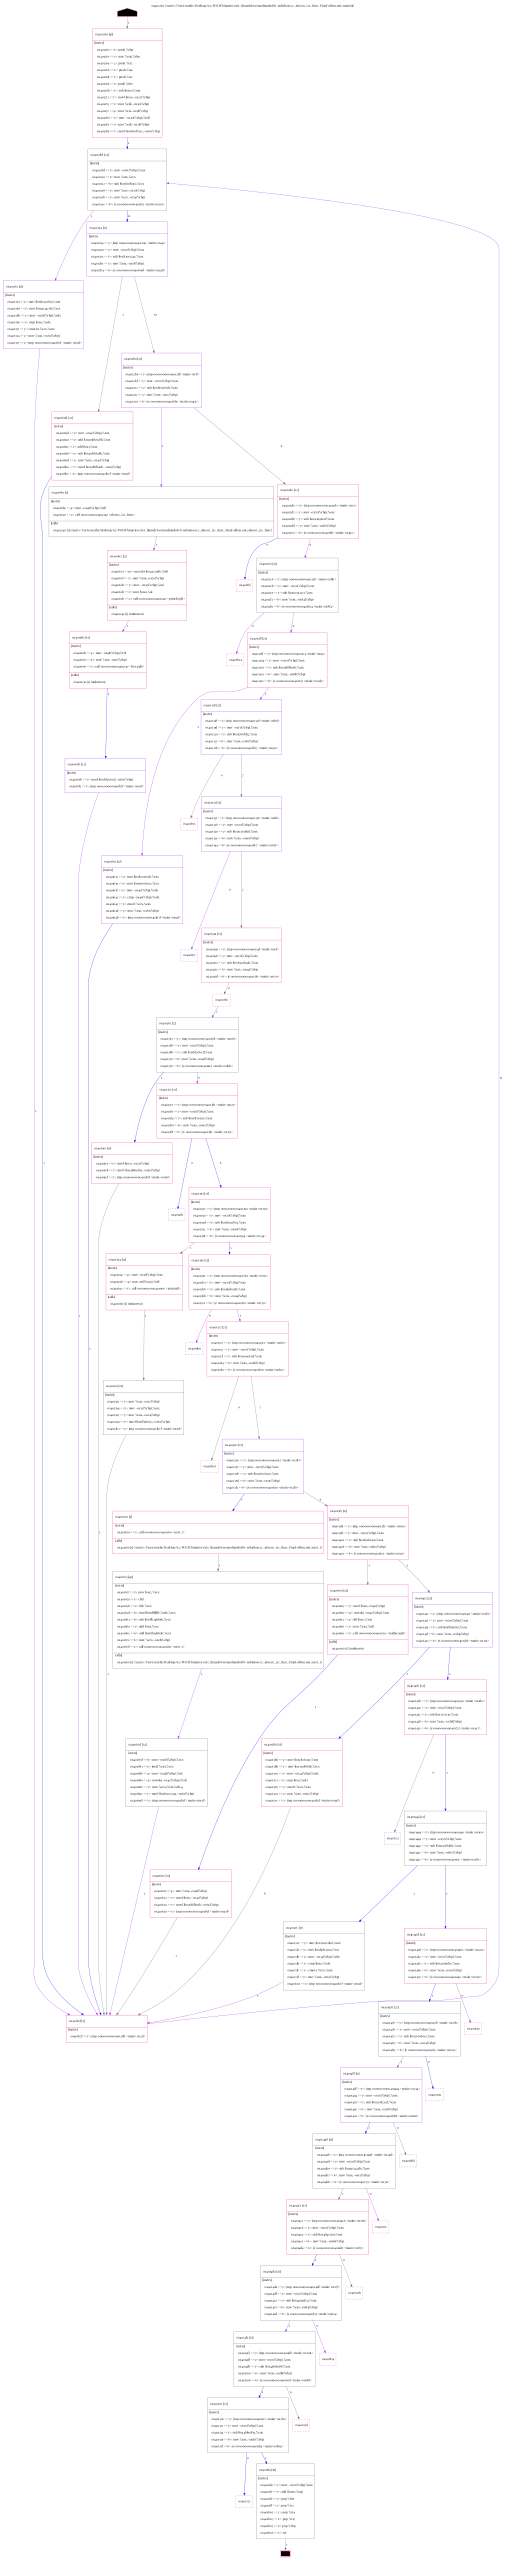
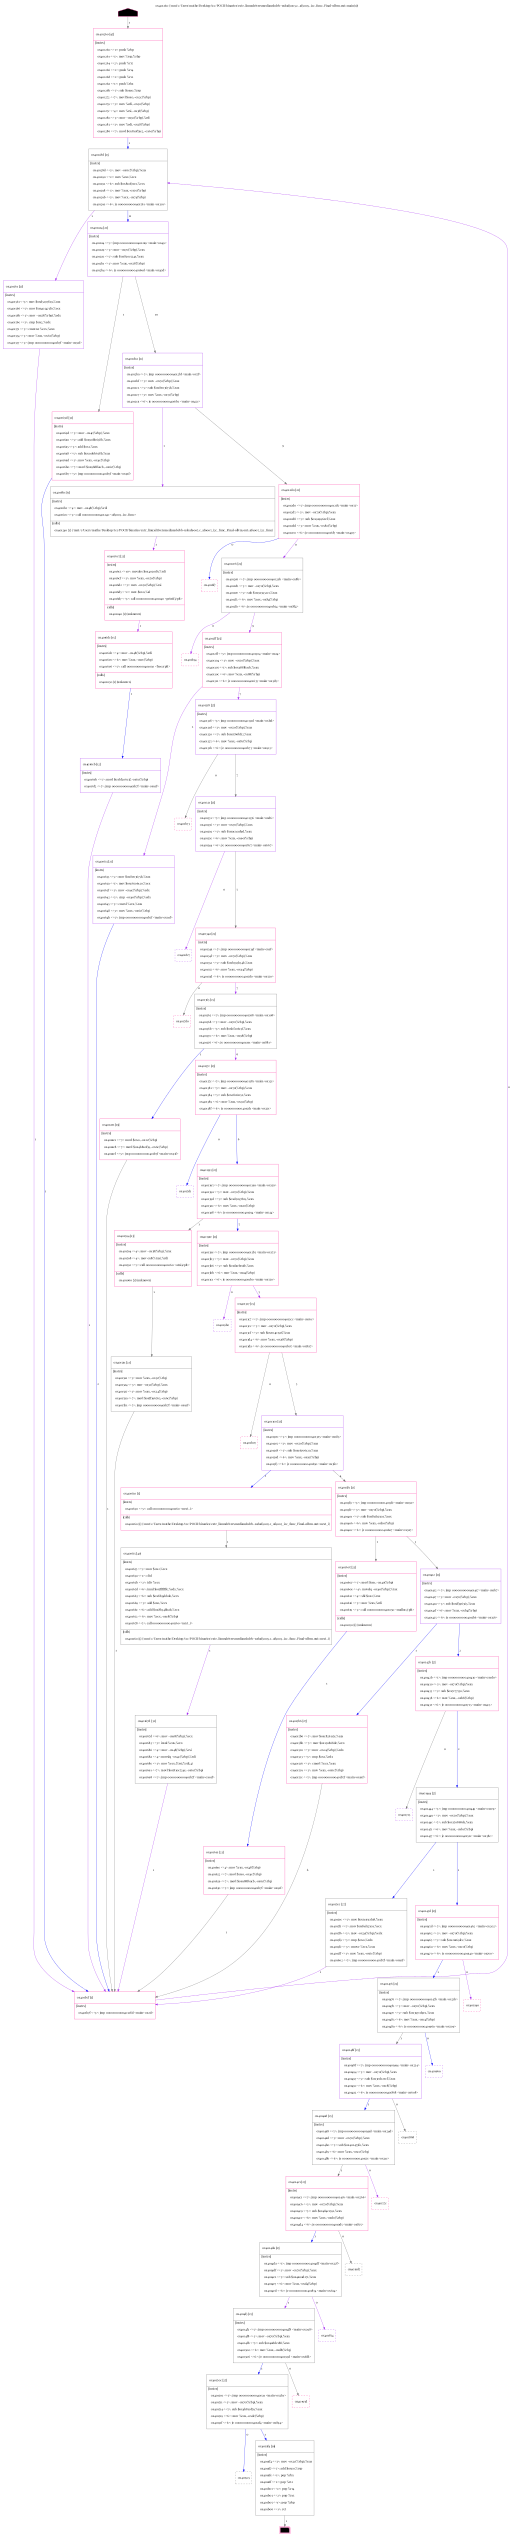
(216, 1011) -> (236, 987)
